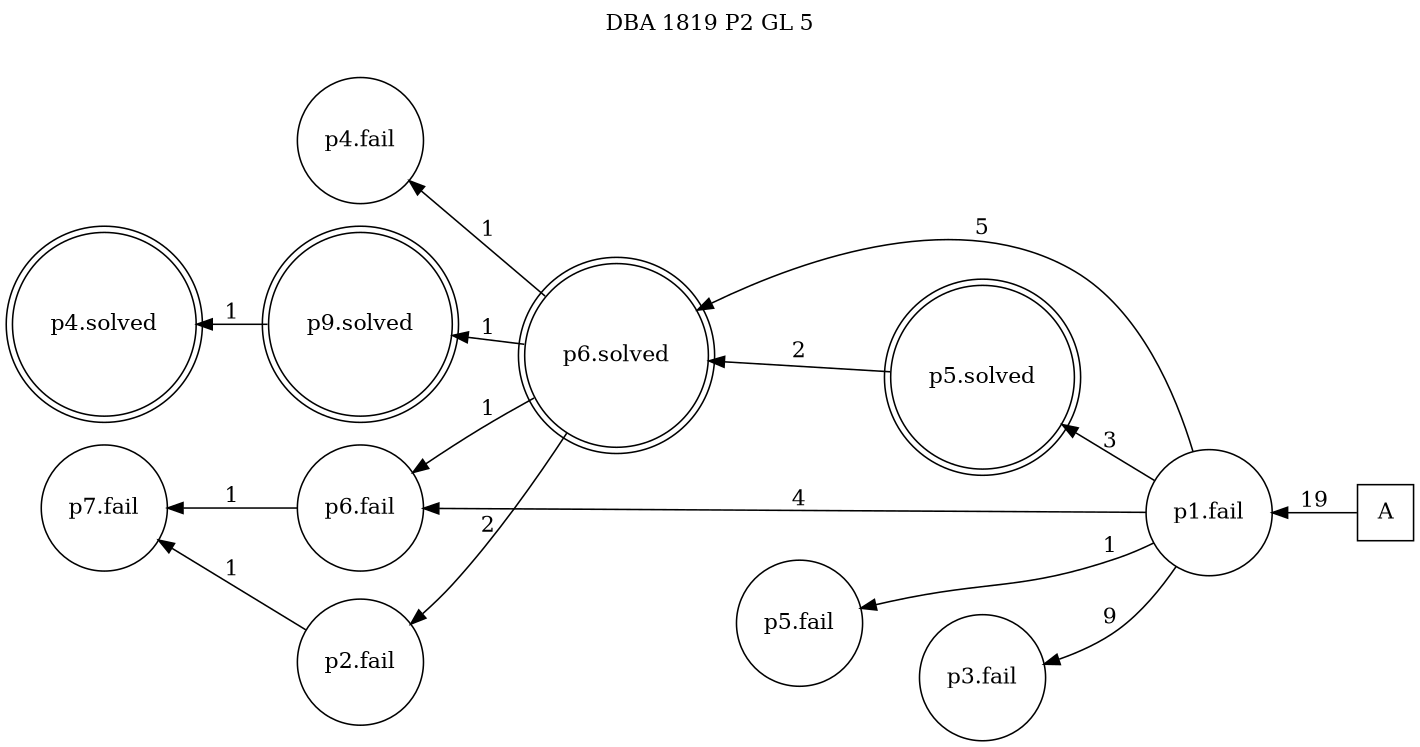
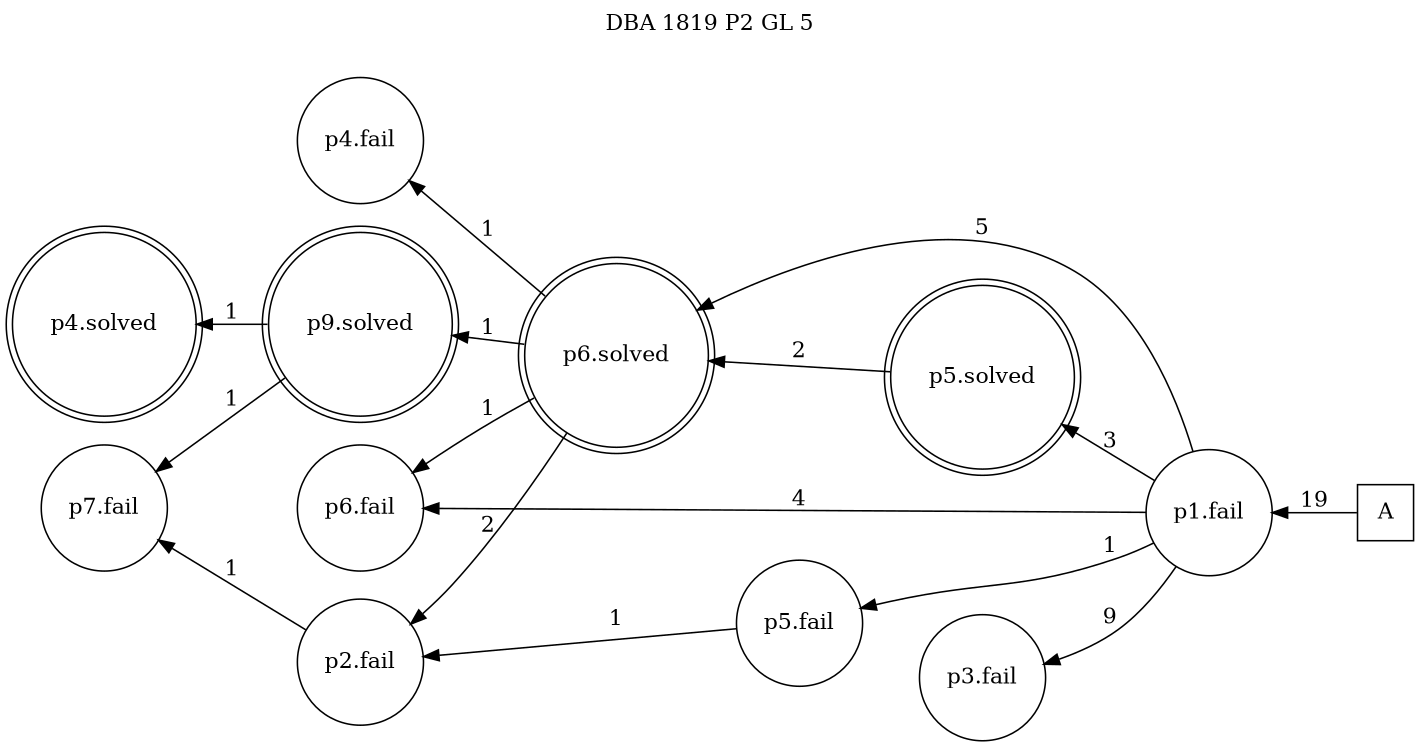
(240, 508) -> (227, 420)
none -> (588, 642)
